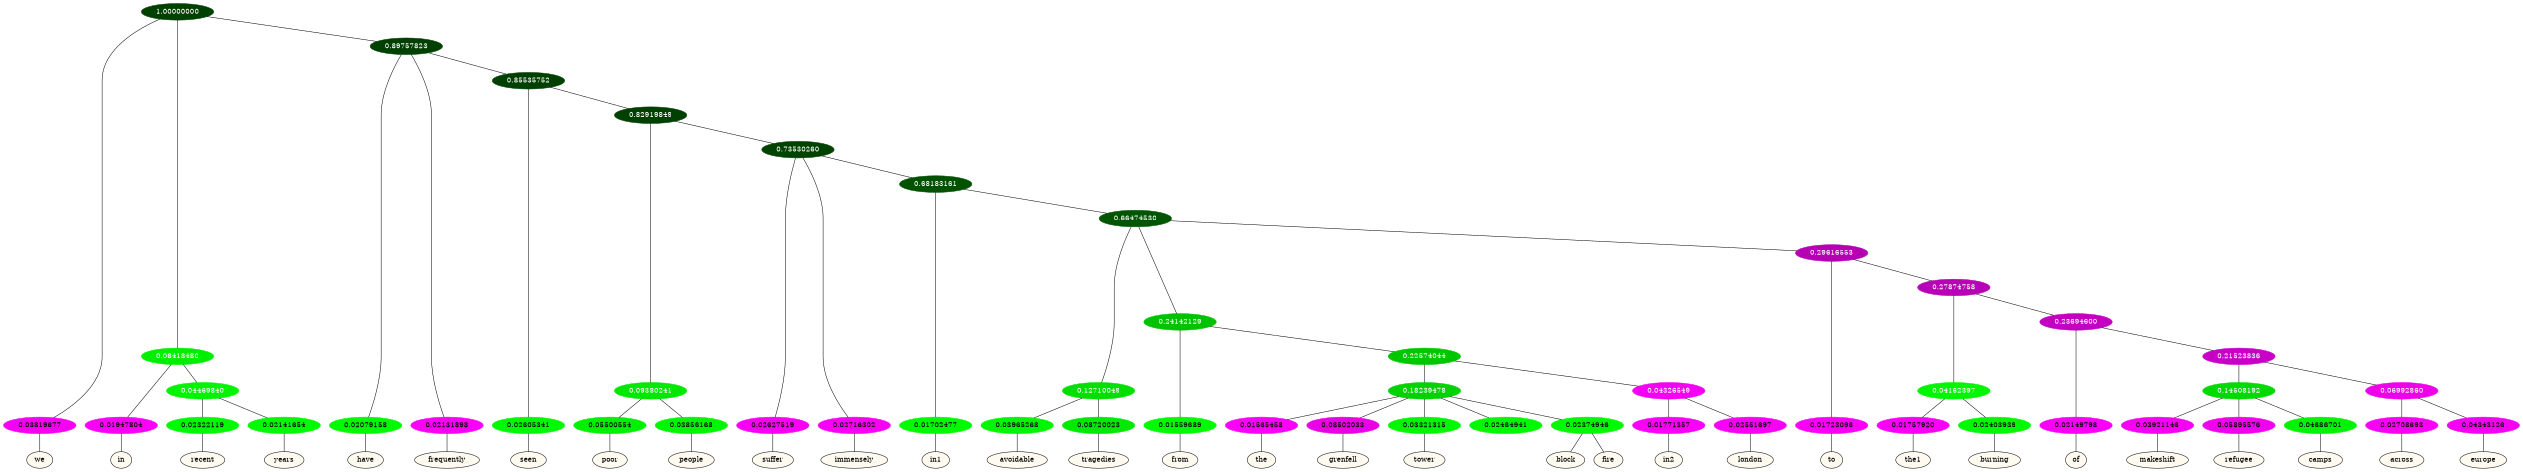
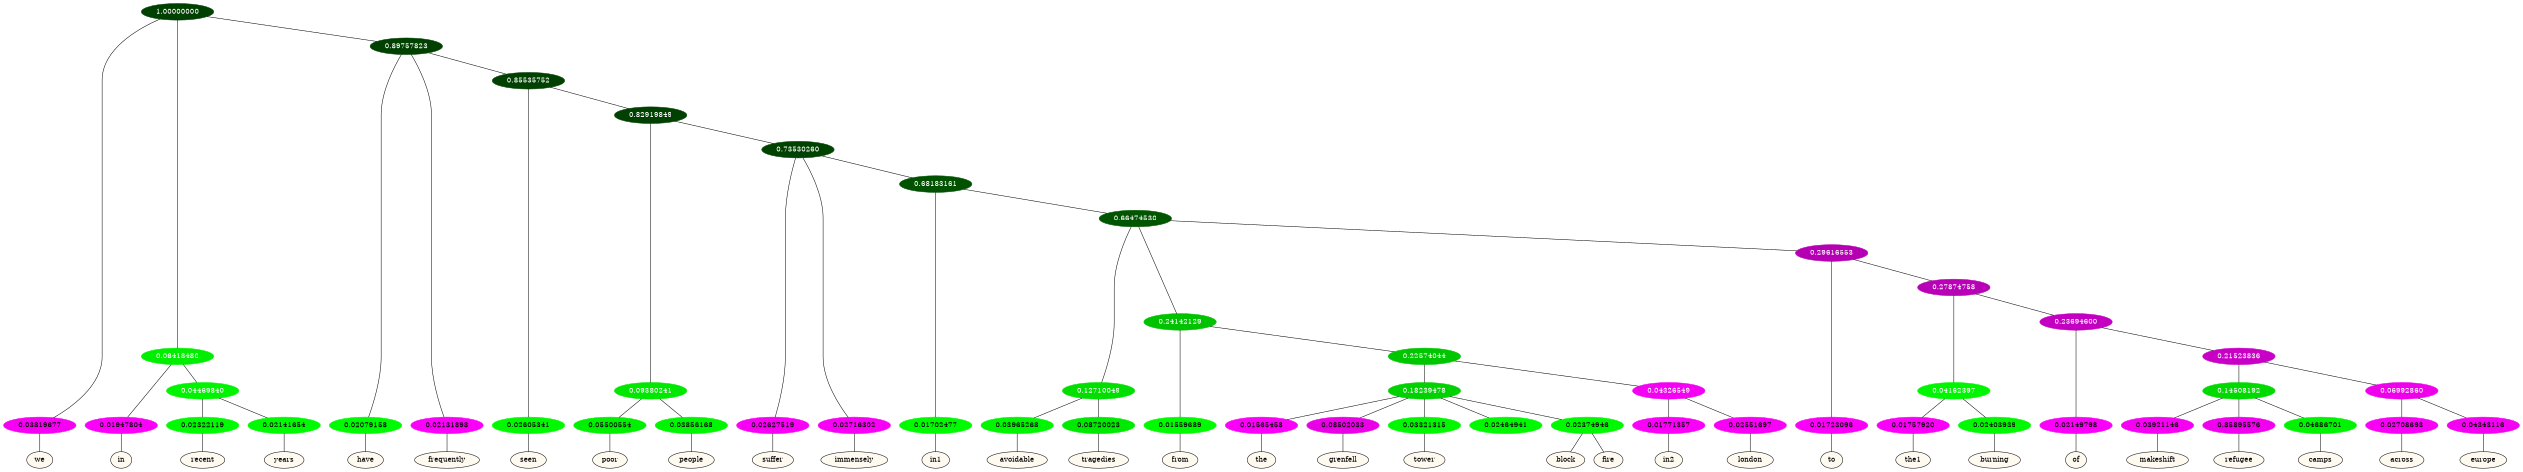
(2239, 425) -> (2239, 425)
(2483, 425) -> (2483, 425)
